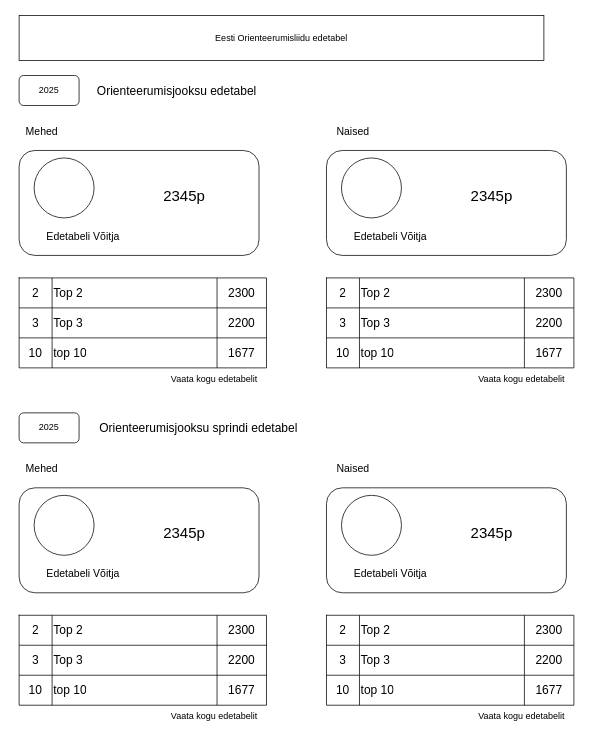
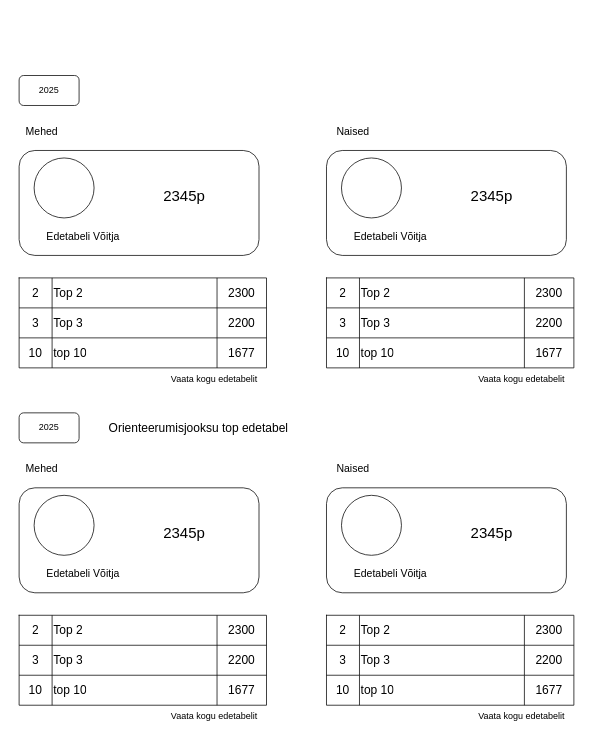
(282, 38) -> none
(177, 90) -> none
(199, 428) -> (199, 428)
